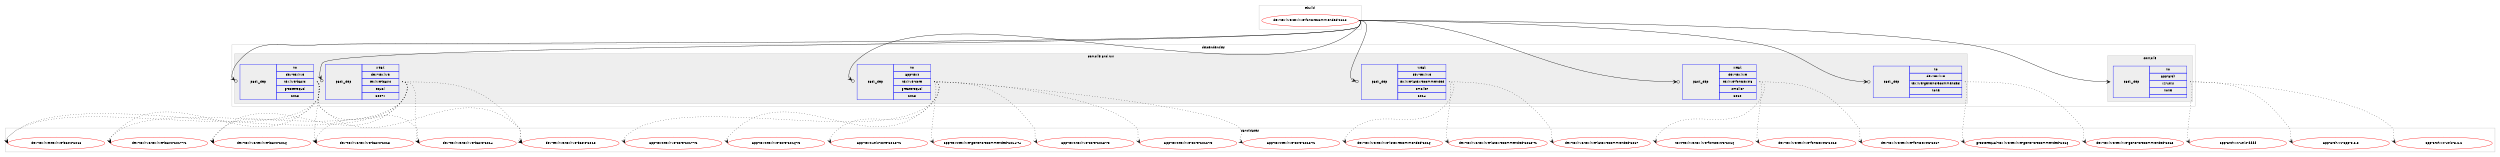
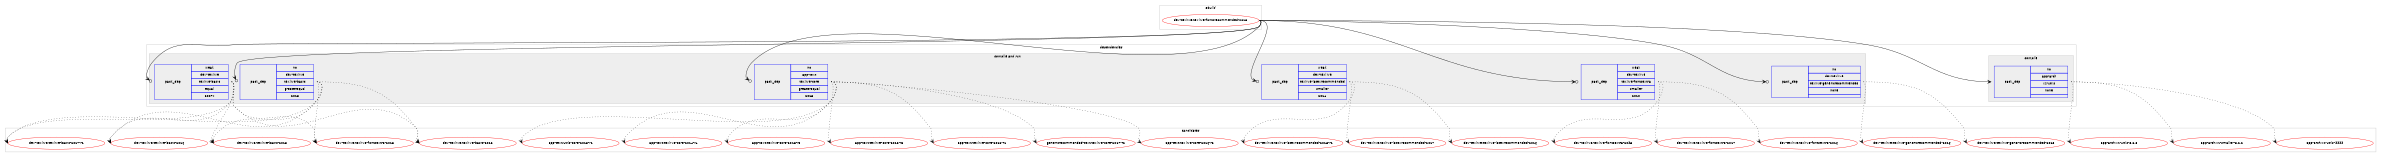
(468, 143) -> none
(571, 143) -> (365, 143)
(674, 143) -> (1086, 143)
(982, 143) -> (674, 143)
(1705, 143) -> (1809, 143)
(1808, 143) -> (1603, 143)
(2022, 143) -> (1912, 143)
(2341, 143) -> (2119, 143)
(2444, 143) -> (2222, 143)
